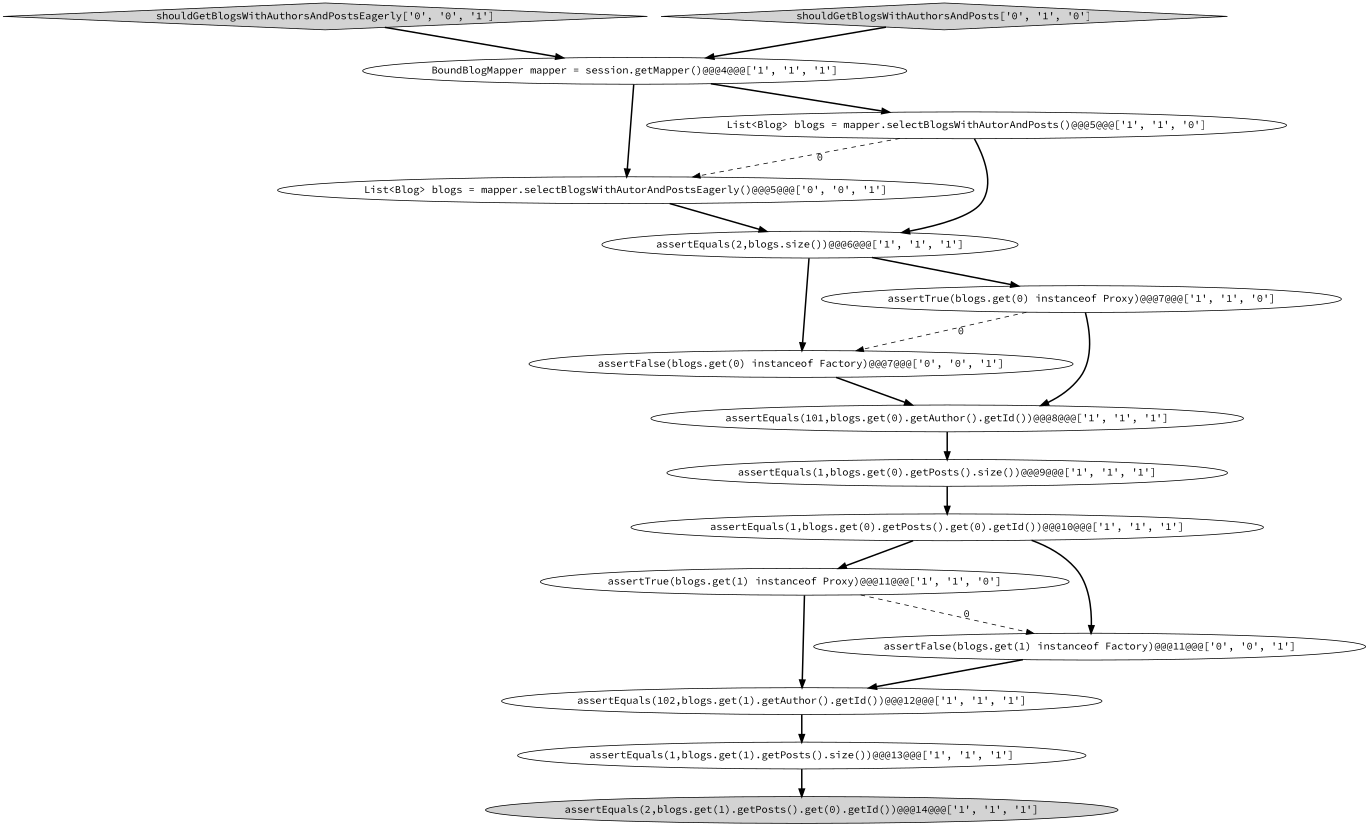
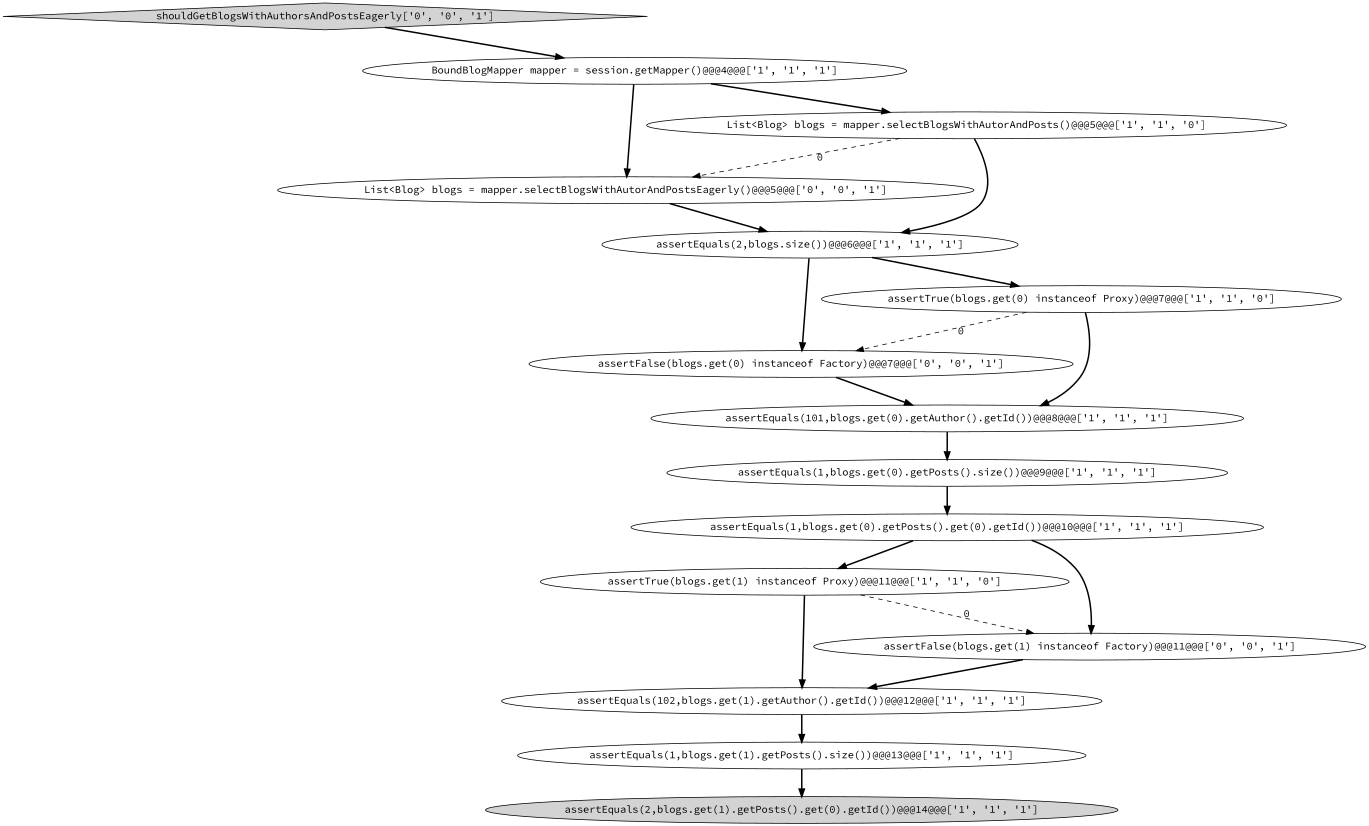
(944, 16) -> none
